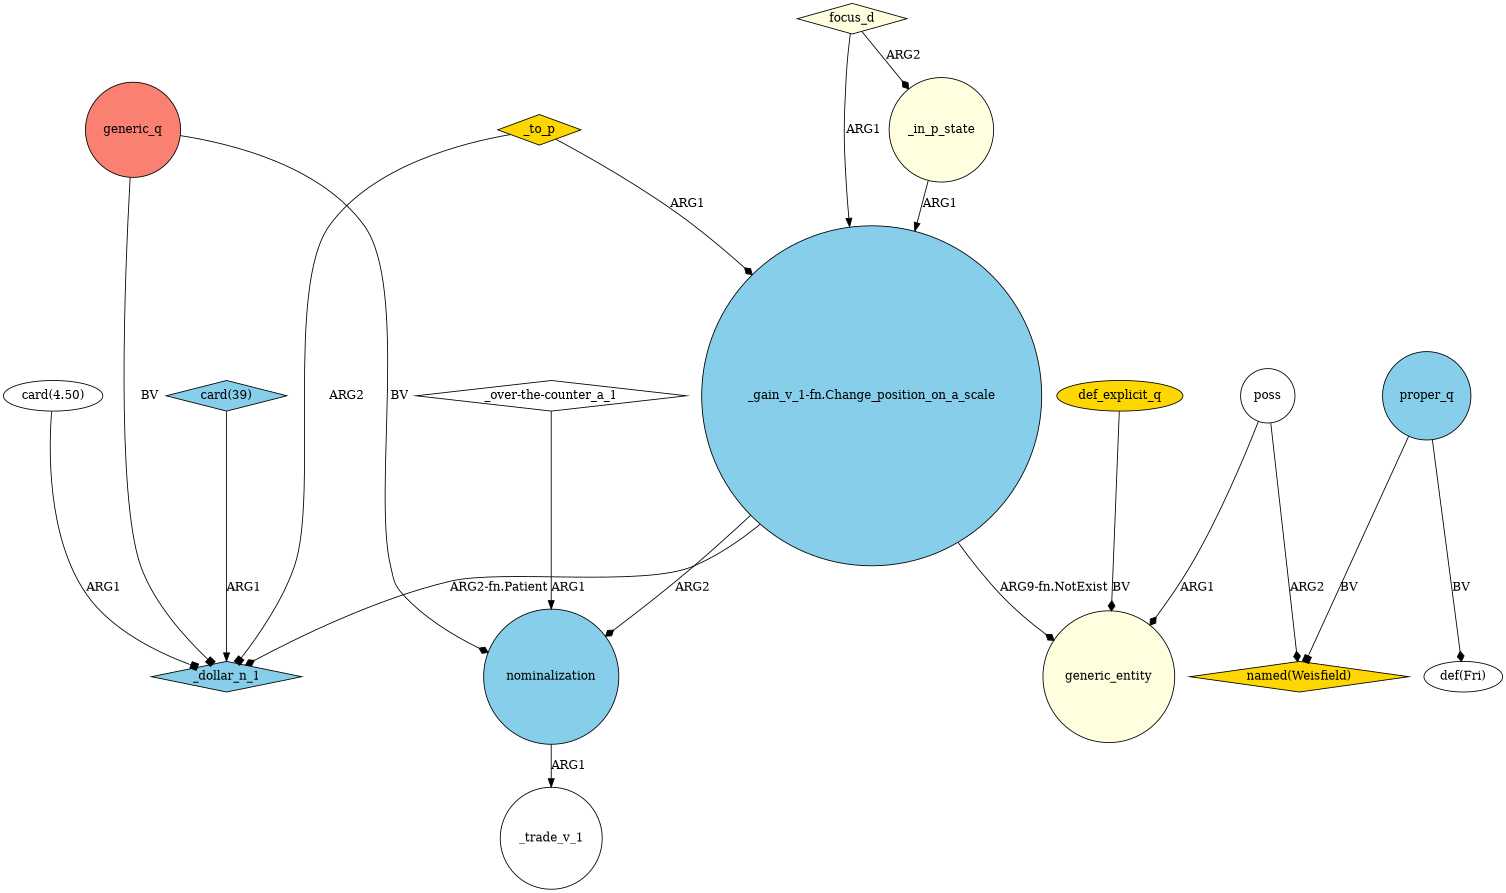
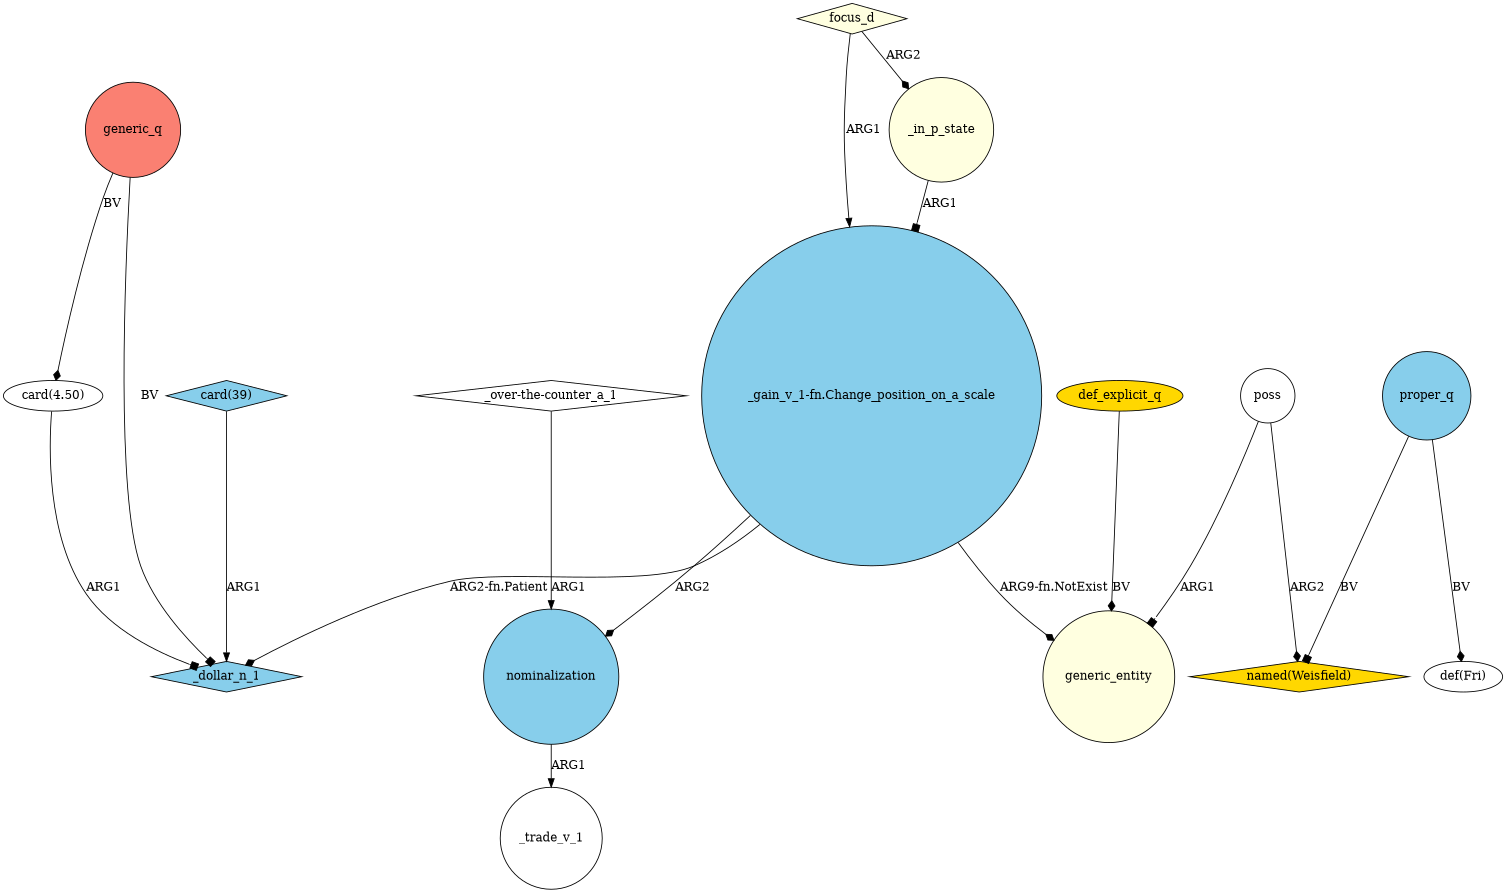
(539, 130) -> none
(923, 202) -> (923, 202)
(387, 352) -> (81, 270)
(1214, 523) -> (1214, 523)
